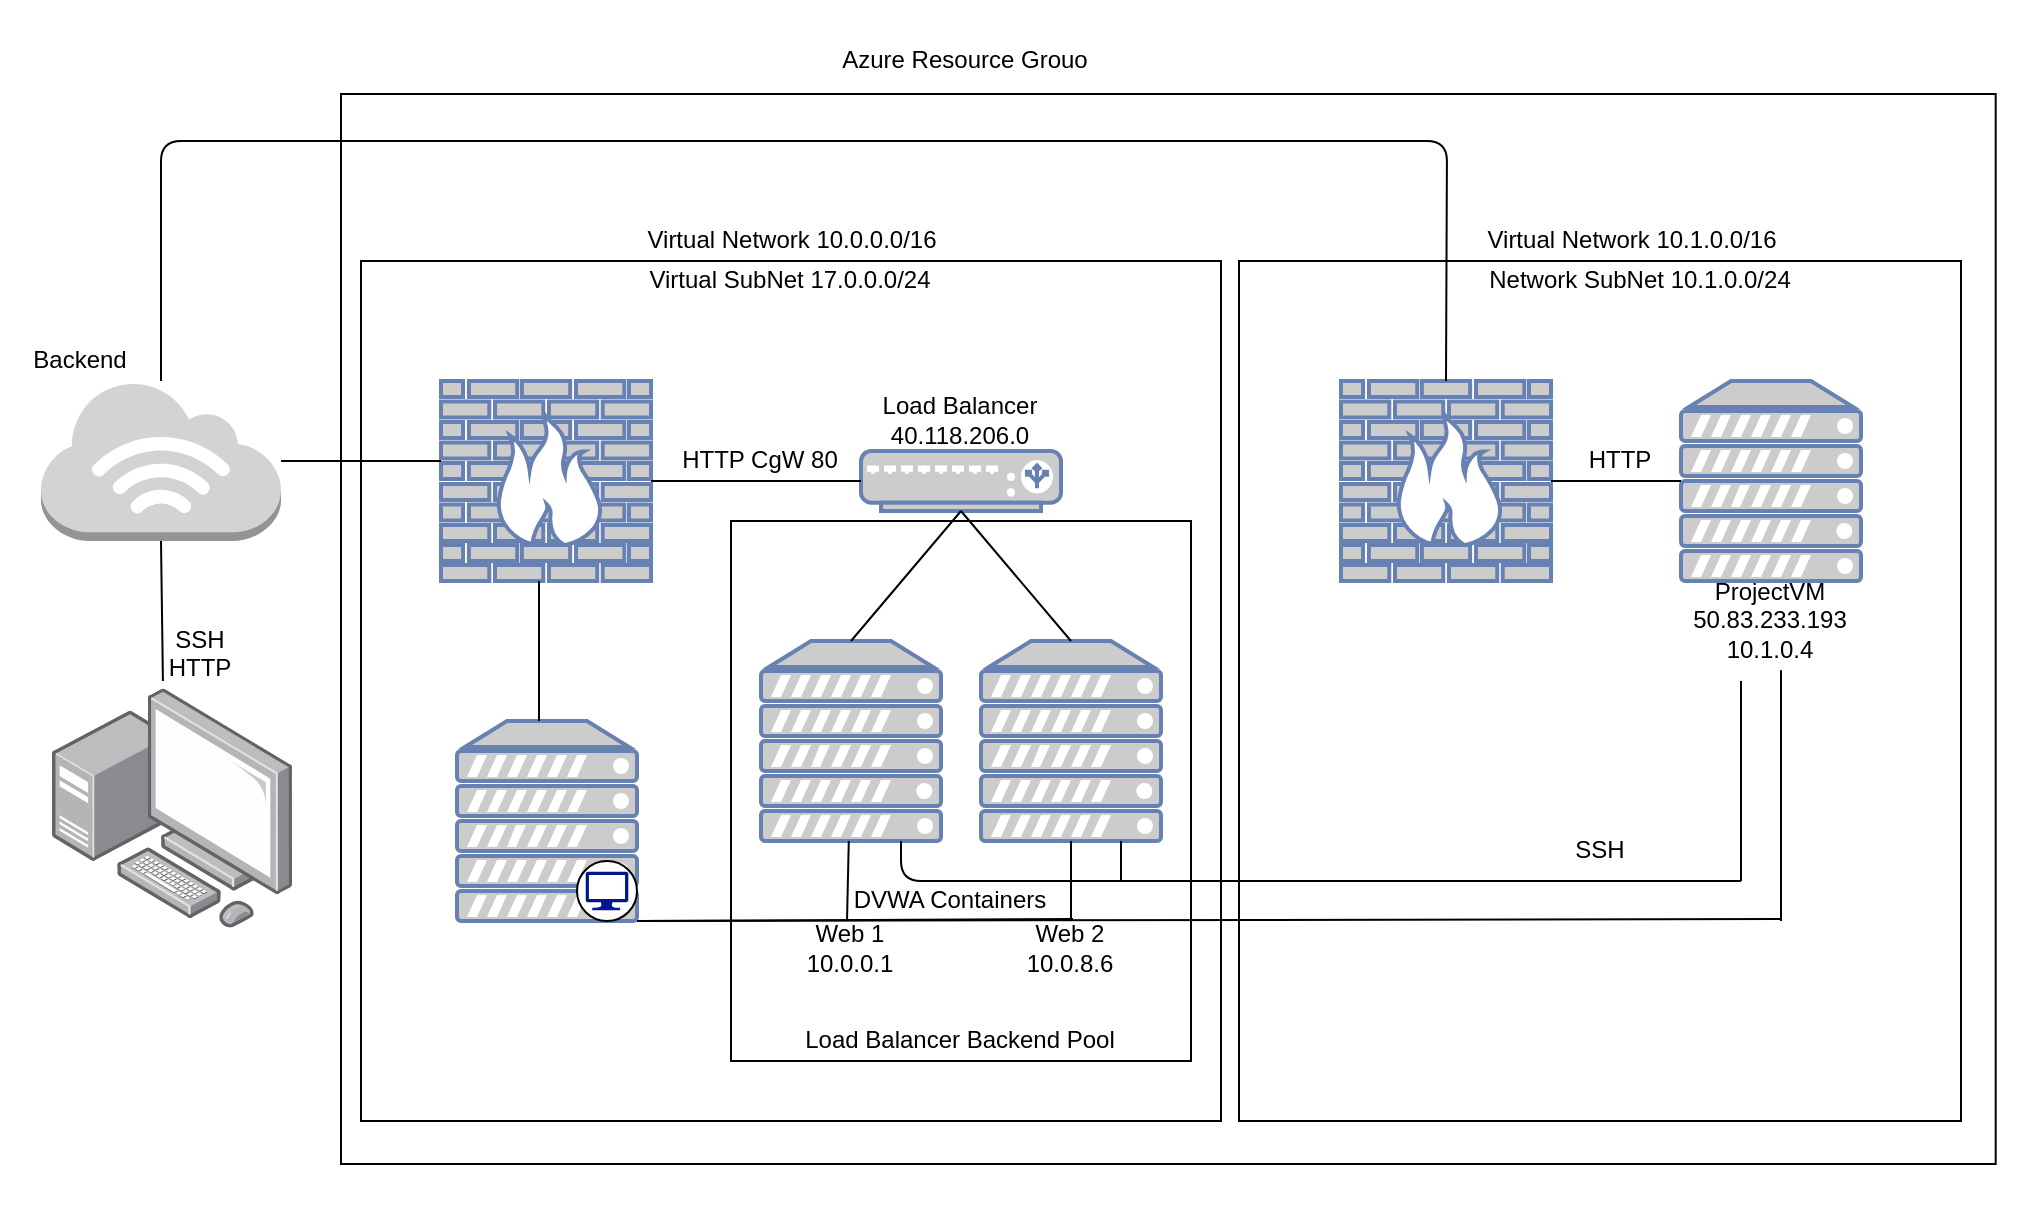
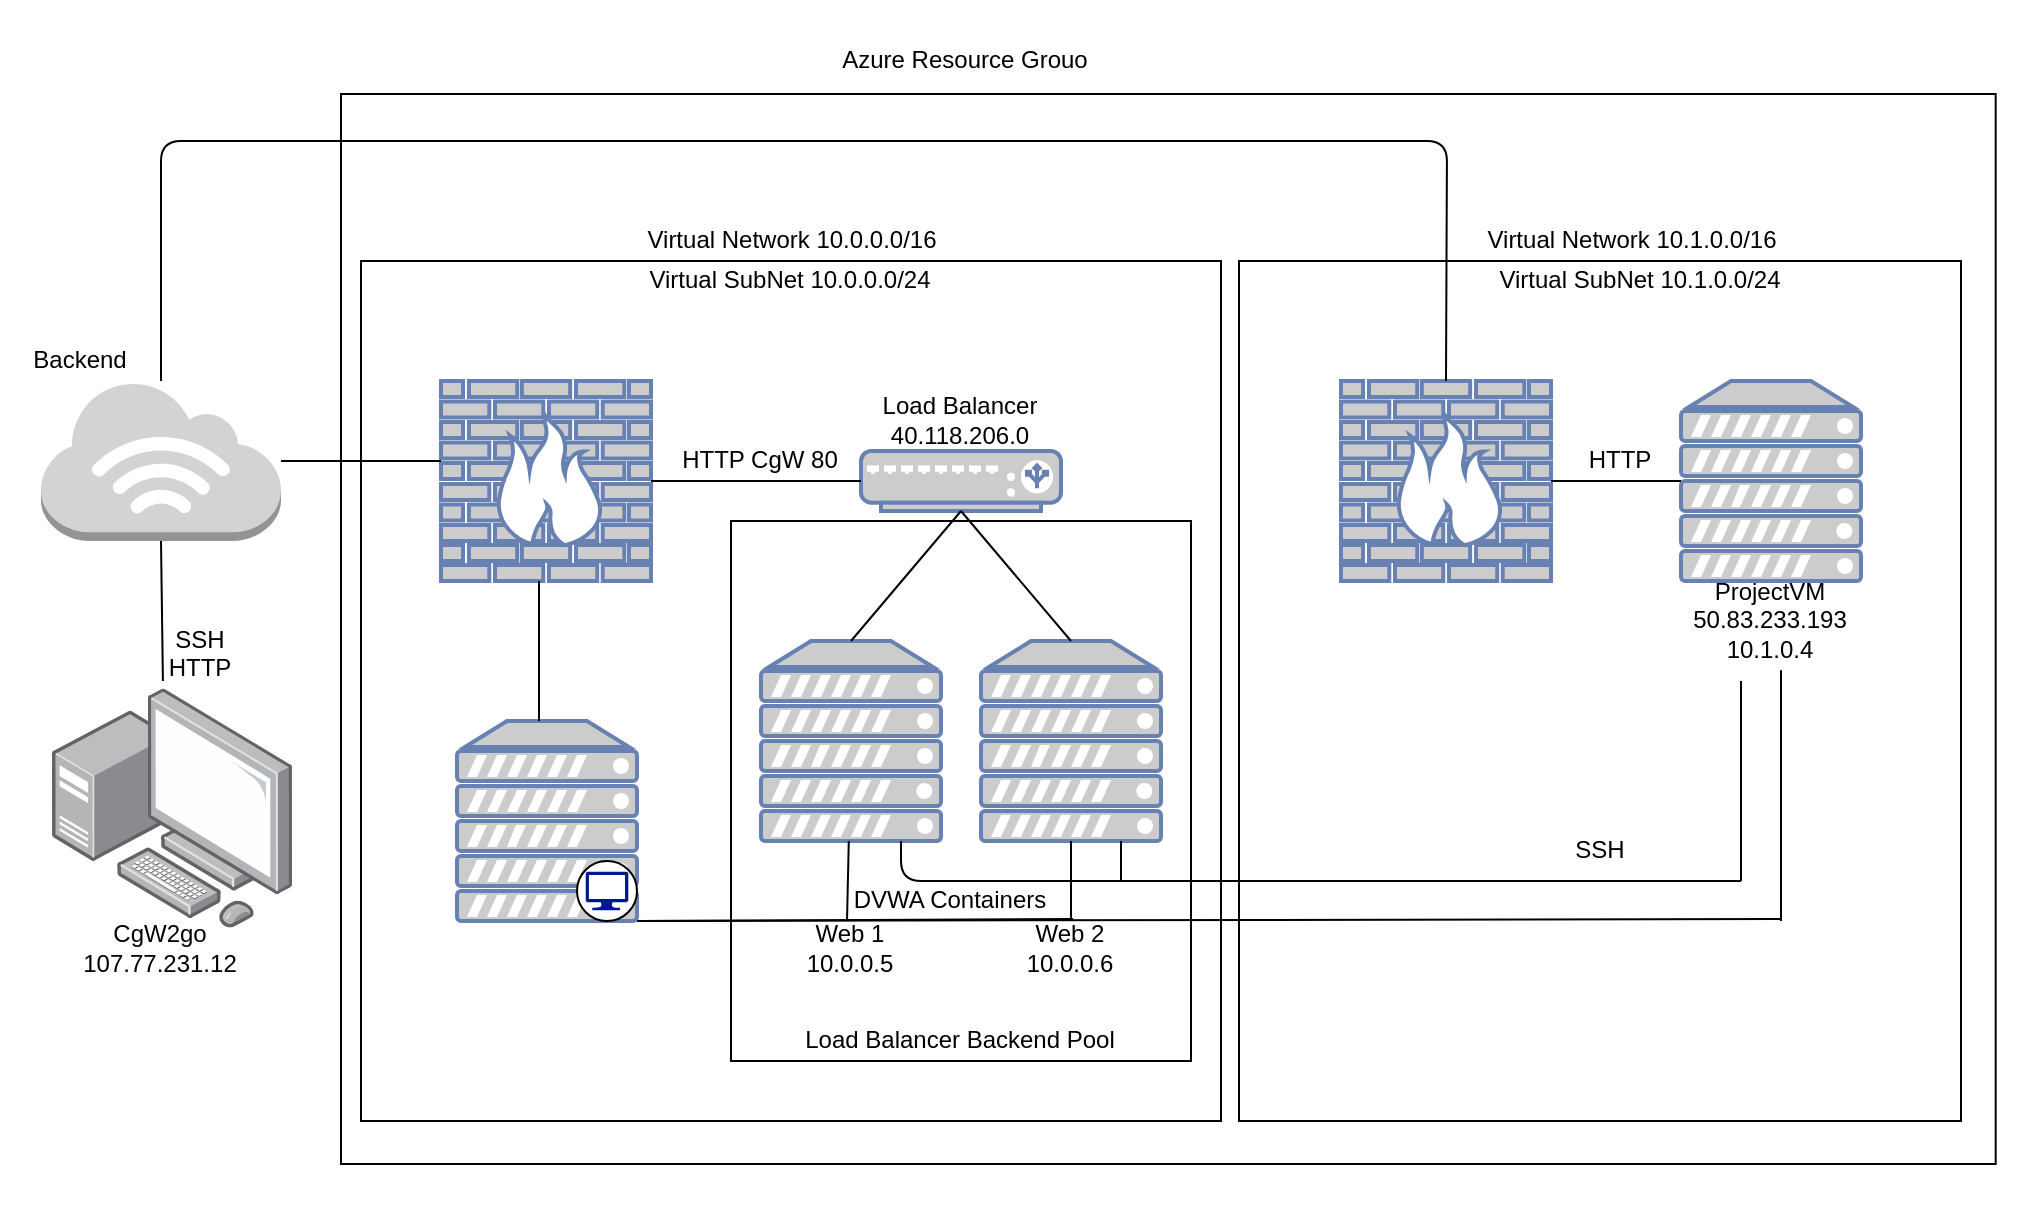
(791, 281) -> (791, 281)
(1641, 281) -> (1641, 281)
none -> (161, 949)
(851, 949) -> (851, 949)
(1071, 949) -> (1071, 949)
